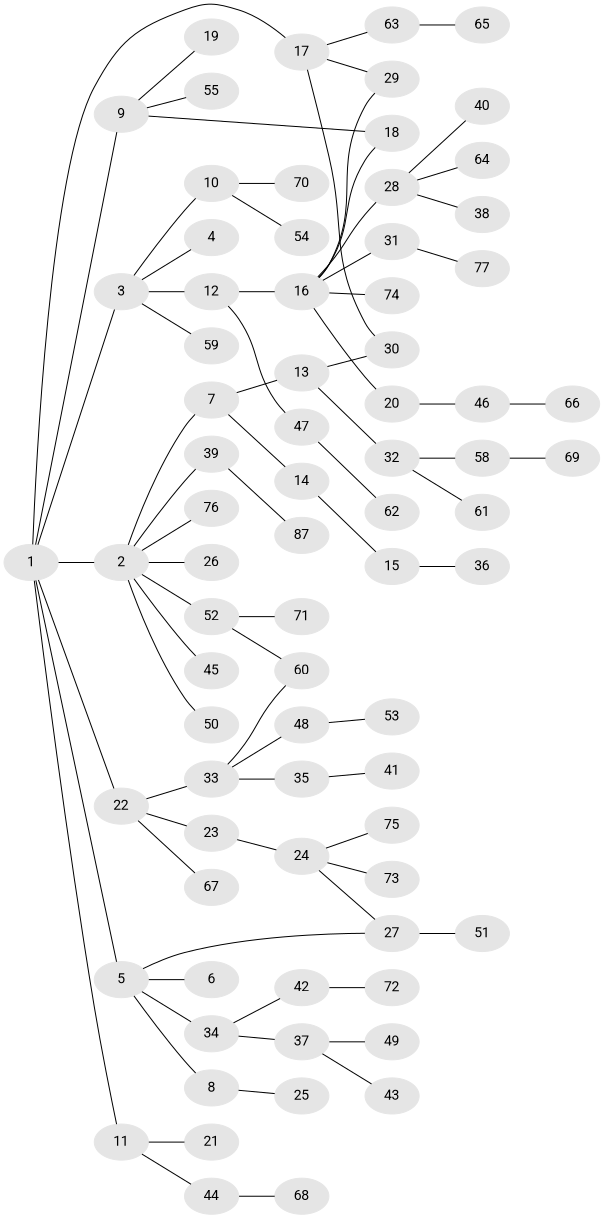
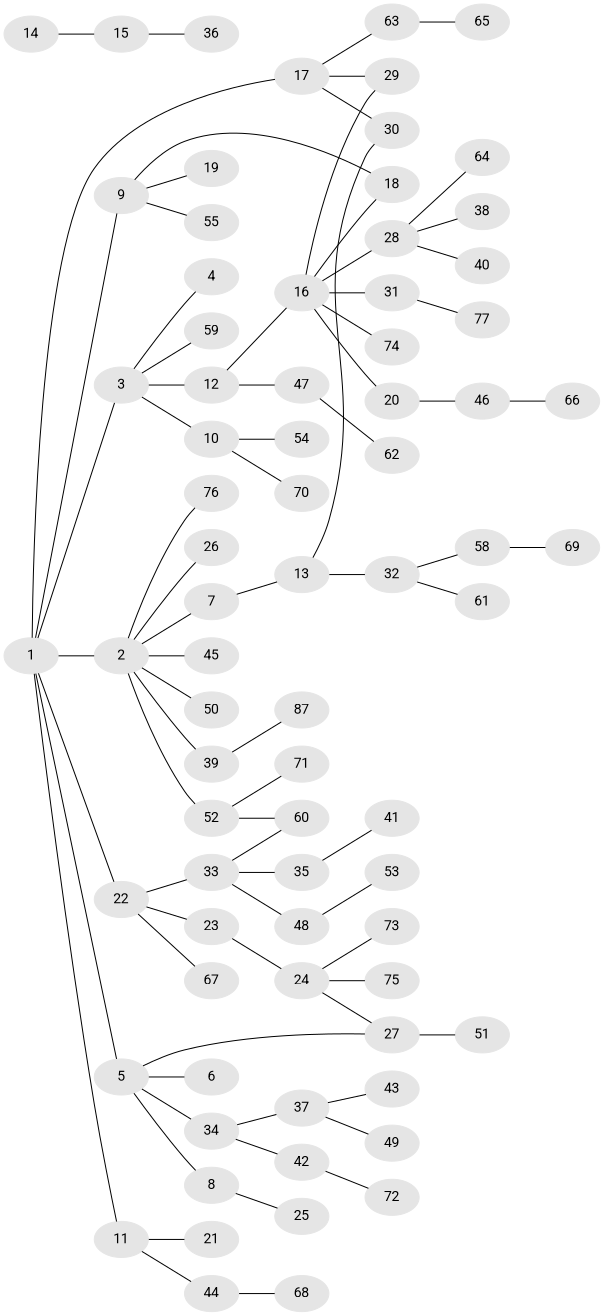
(257, 441) -> none
